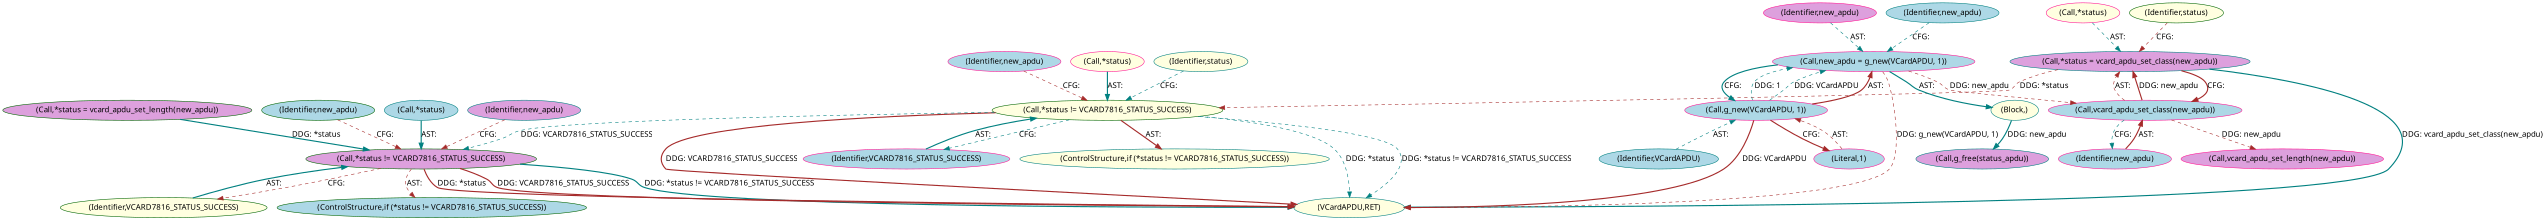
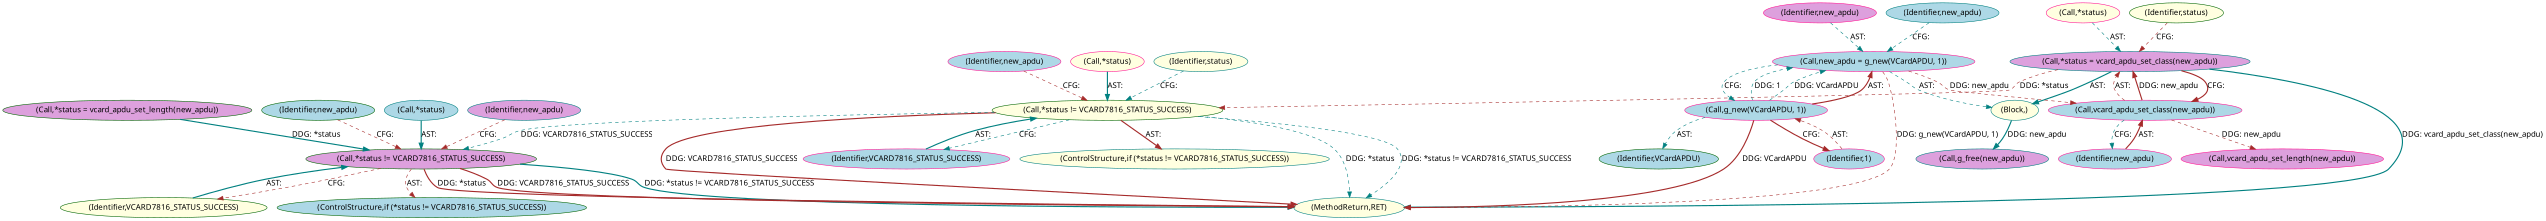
(1740, 72) -> (1740, 72)
none -> (2075, 88)
(1938, 97) -> (1938, 97)
(1703, 135) -> (1682, 127)
(1659, 159) -> (1659, 159)
(1849, 159) -> (1849, 159)
(1982, 159) -> (1982, 159)
(1349, 208) -> (1349, 208)
